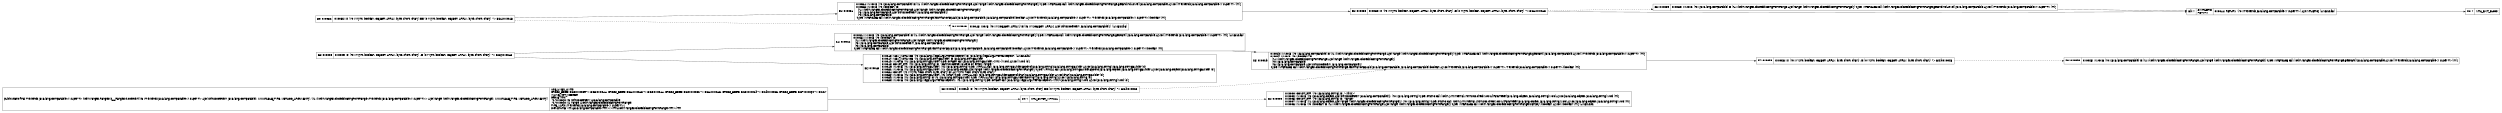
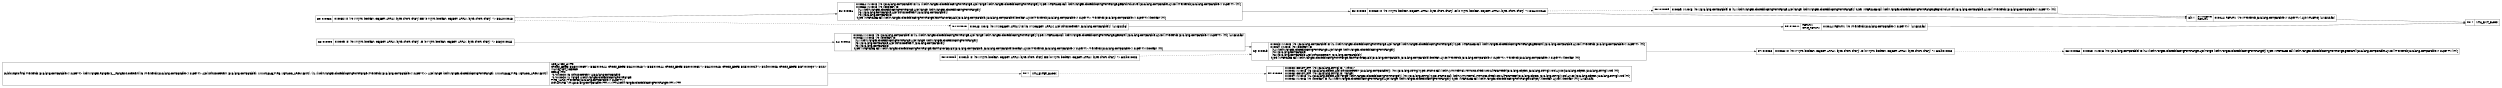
none -> (1855, 27)
(1040, 69) -> none
(1044, 99) -> (1044, 74)
